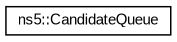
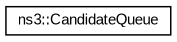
(88, 21) -> (88, 21)
